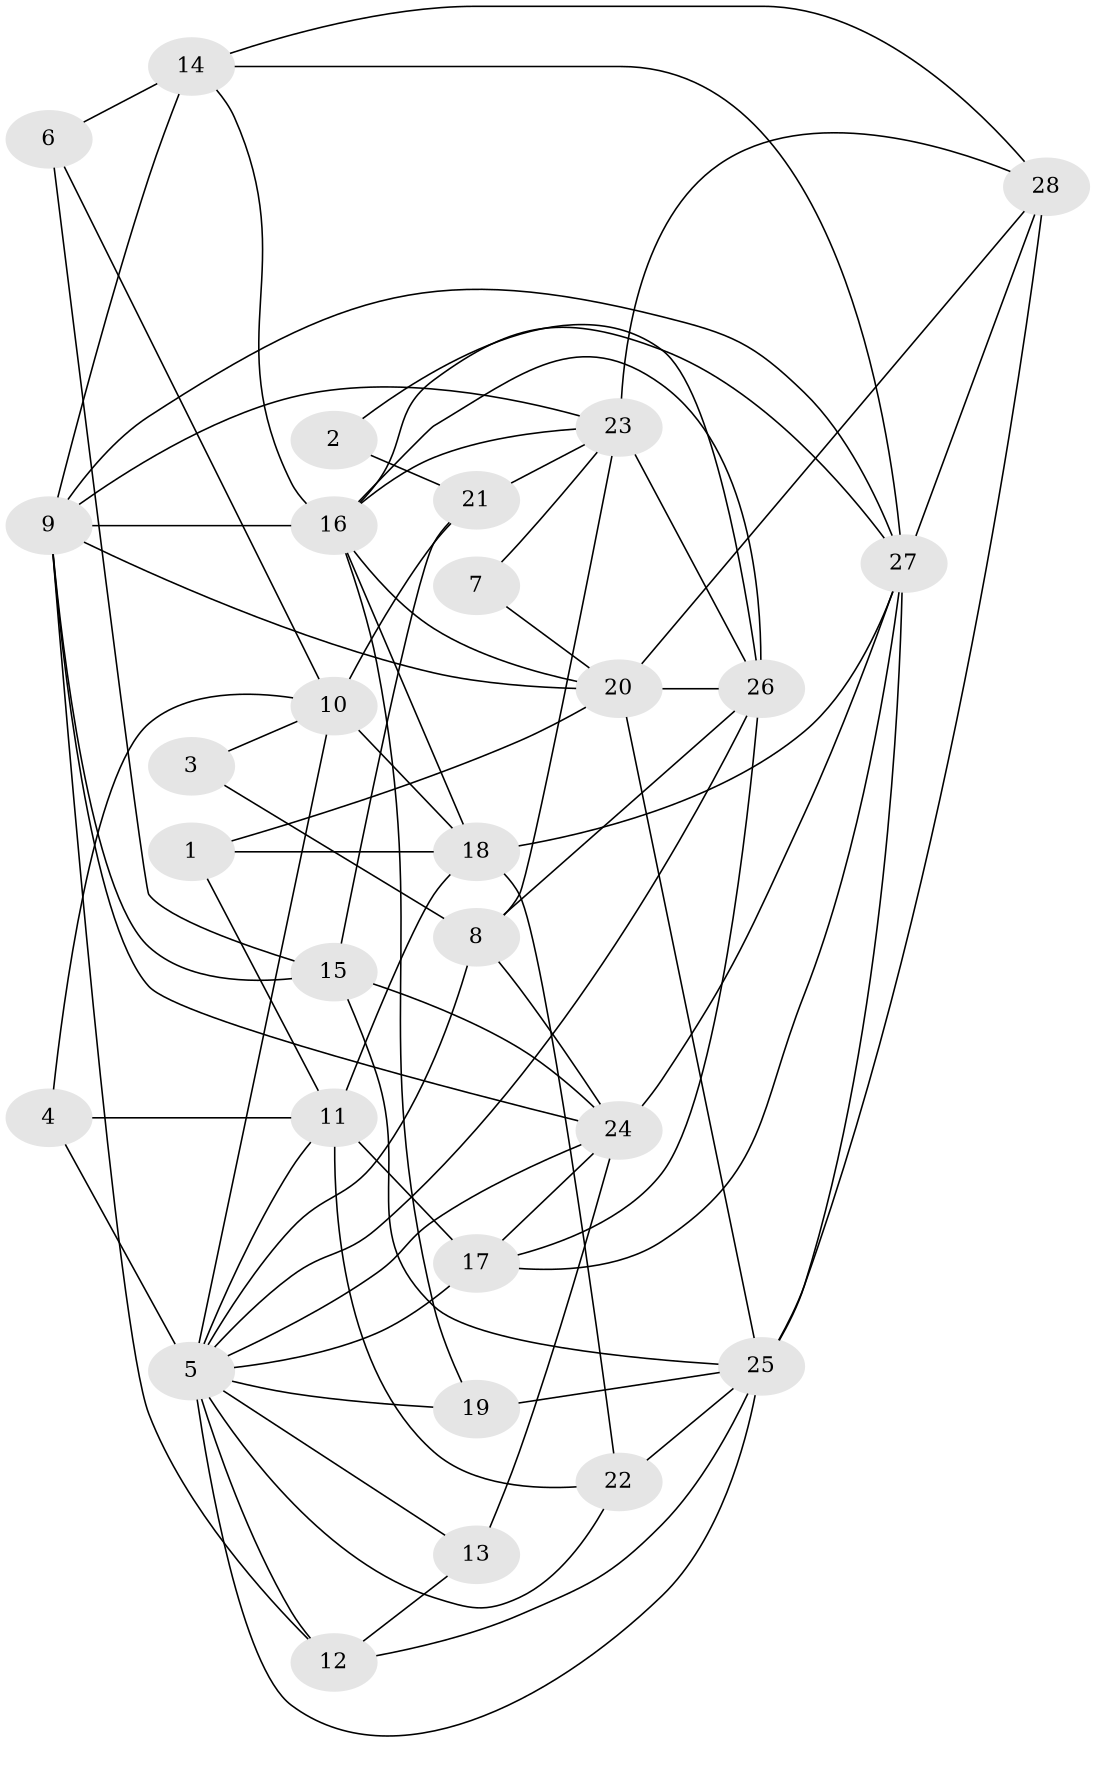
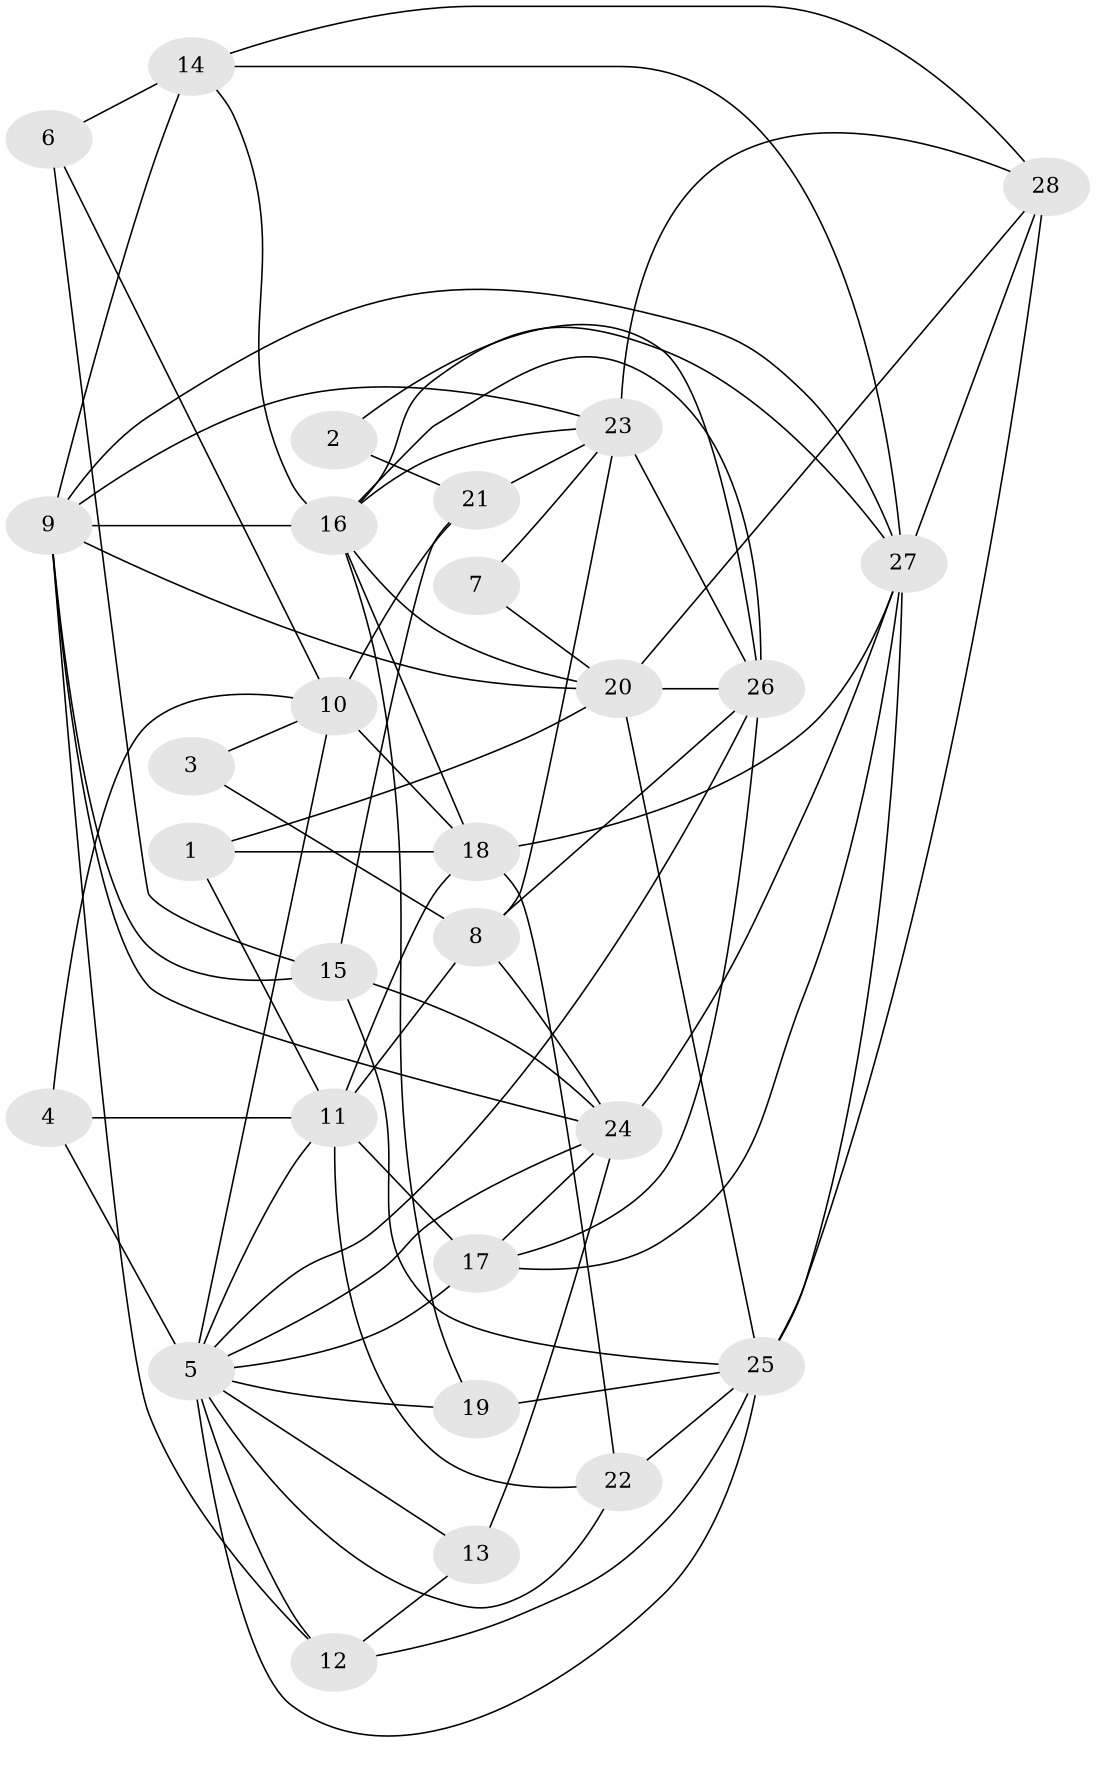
(365, 1174) -> (410, 1021)
